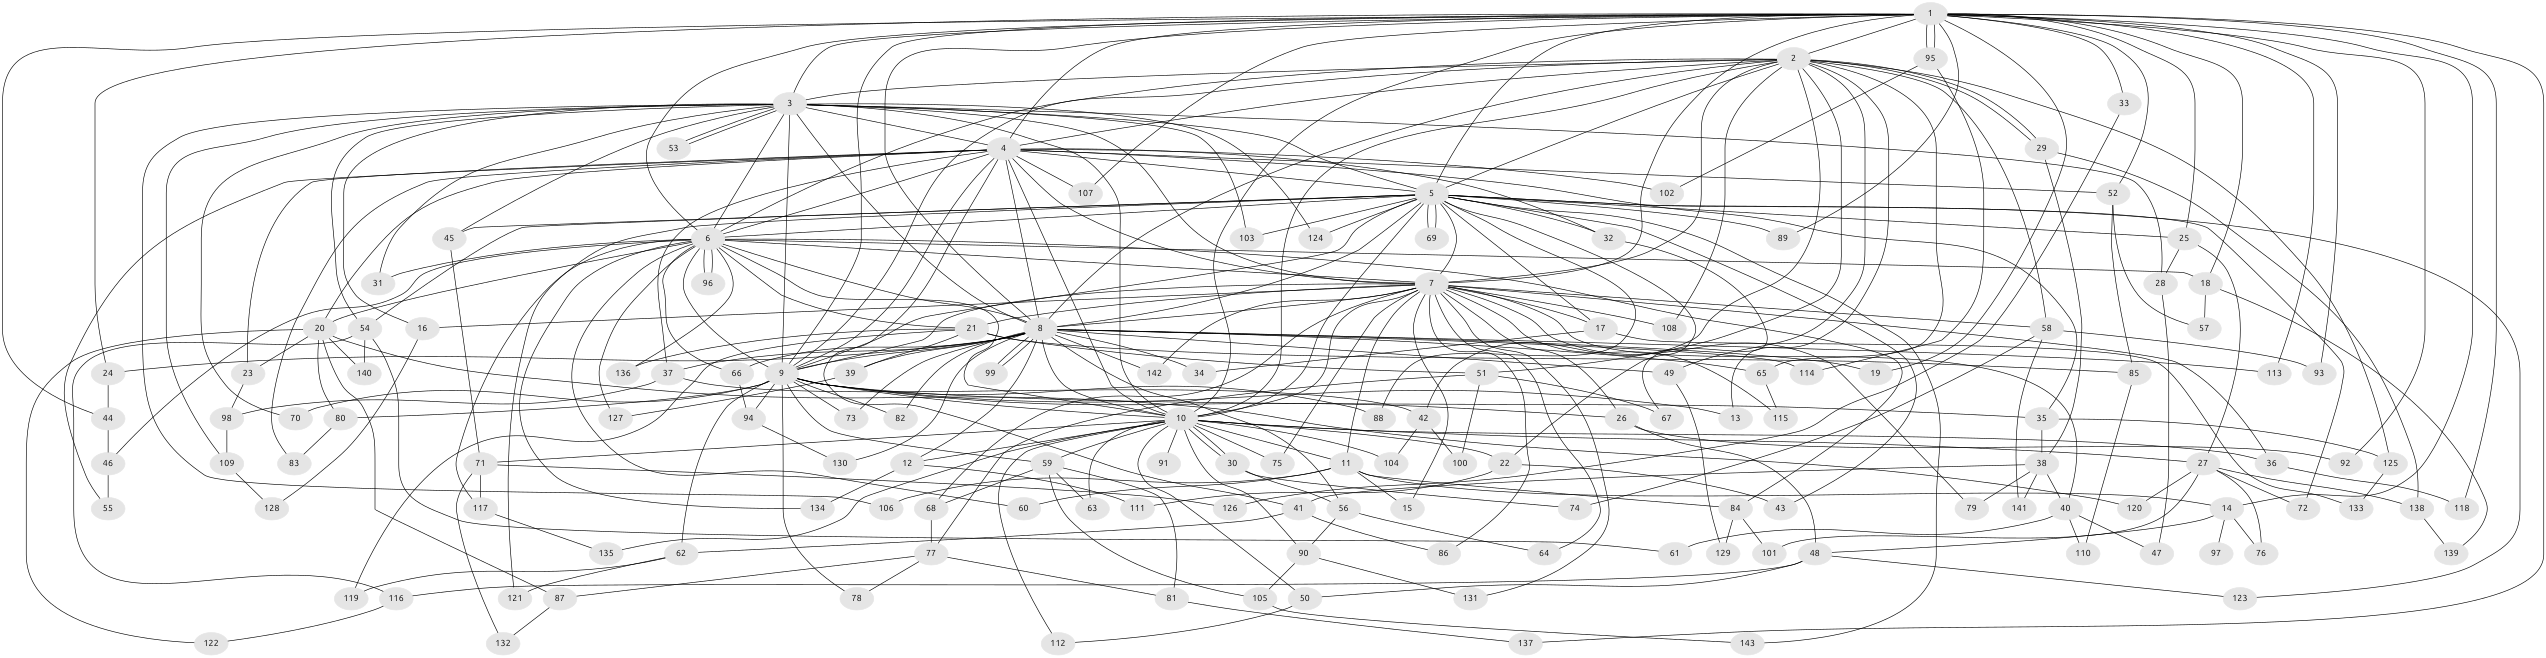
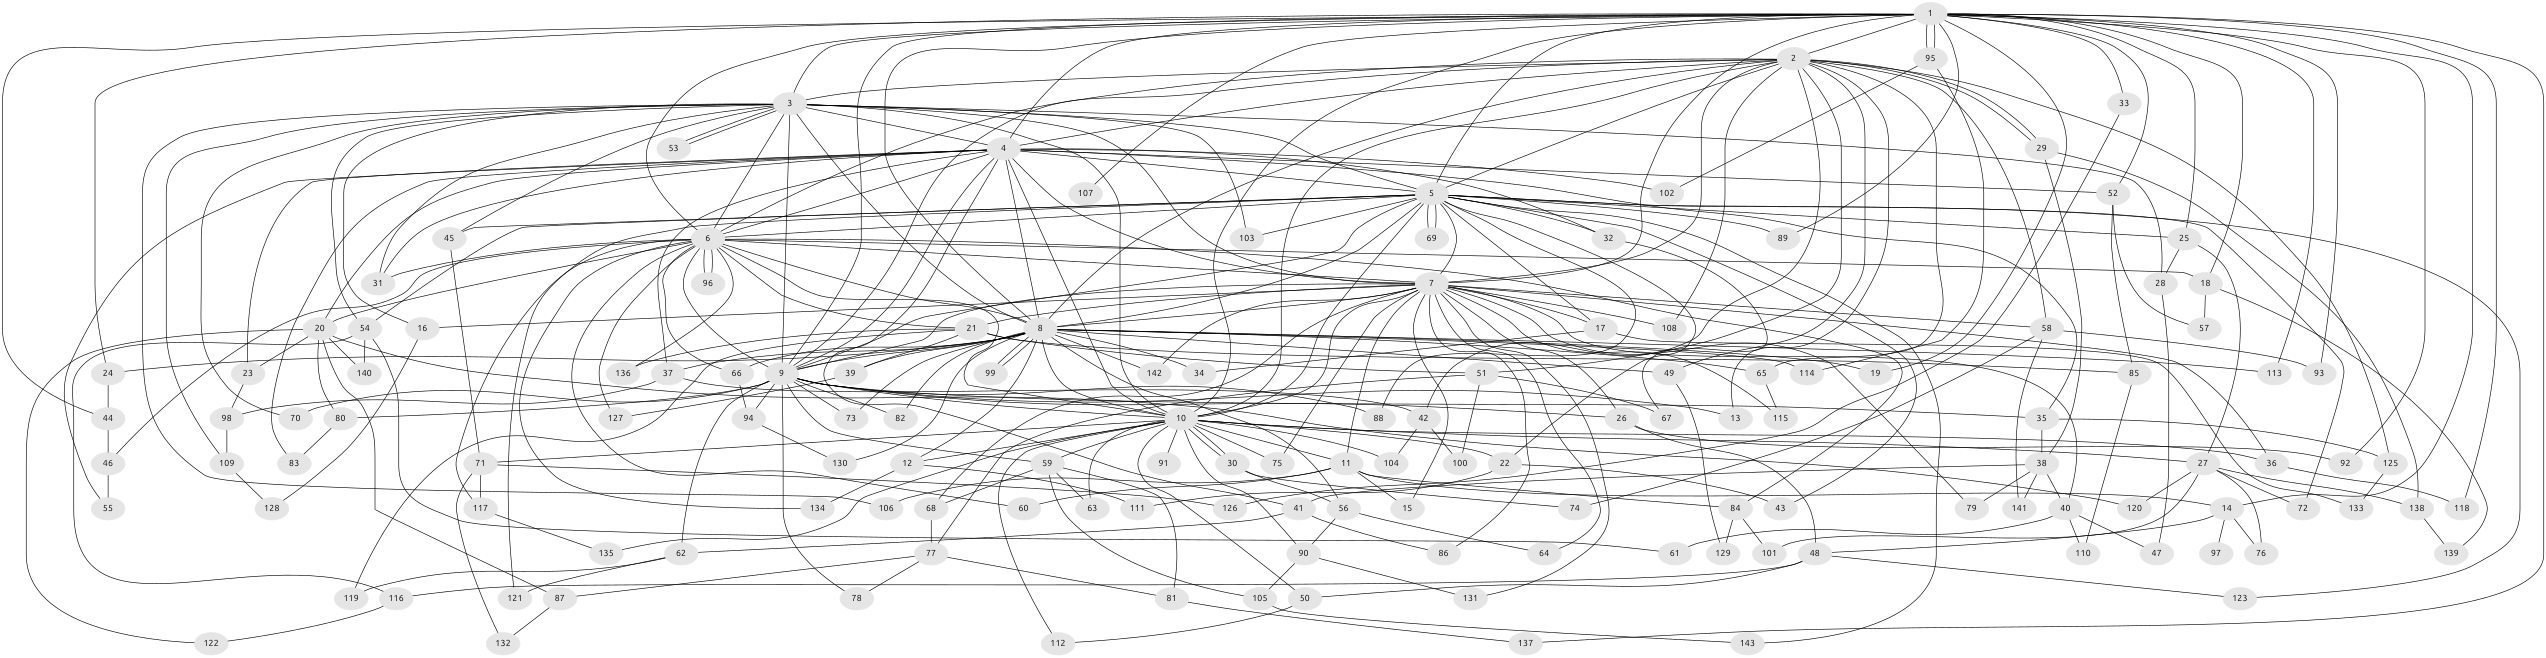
(1045, 171) -> (672, 174)
(1316, 239) -> none
